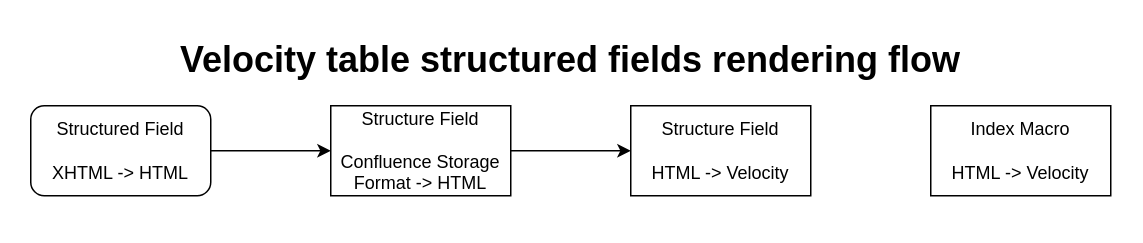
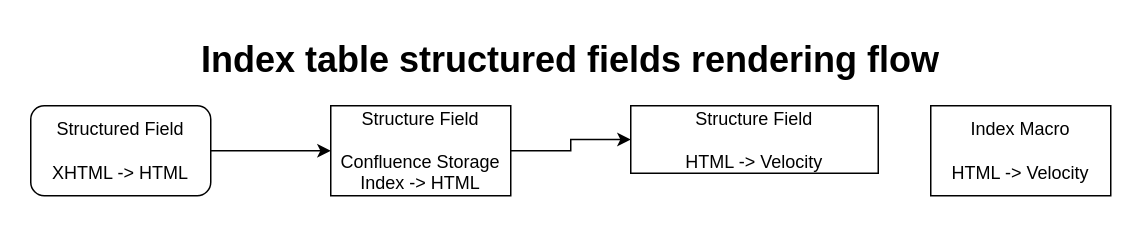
(571, 27) -> (571, 27)
(421, 151) -> (421, 151)
(721, 151) -> (755, 140)
